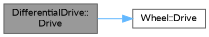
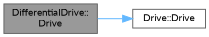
(169, 19) -> (169, 19)
